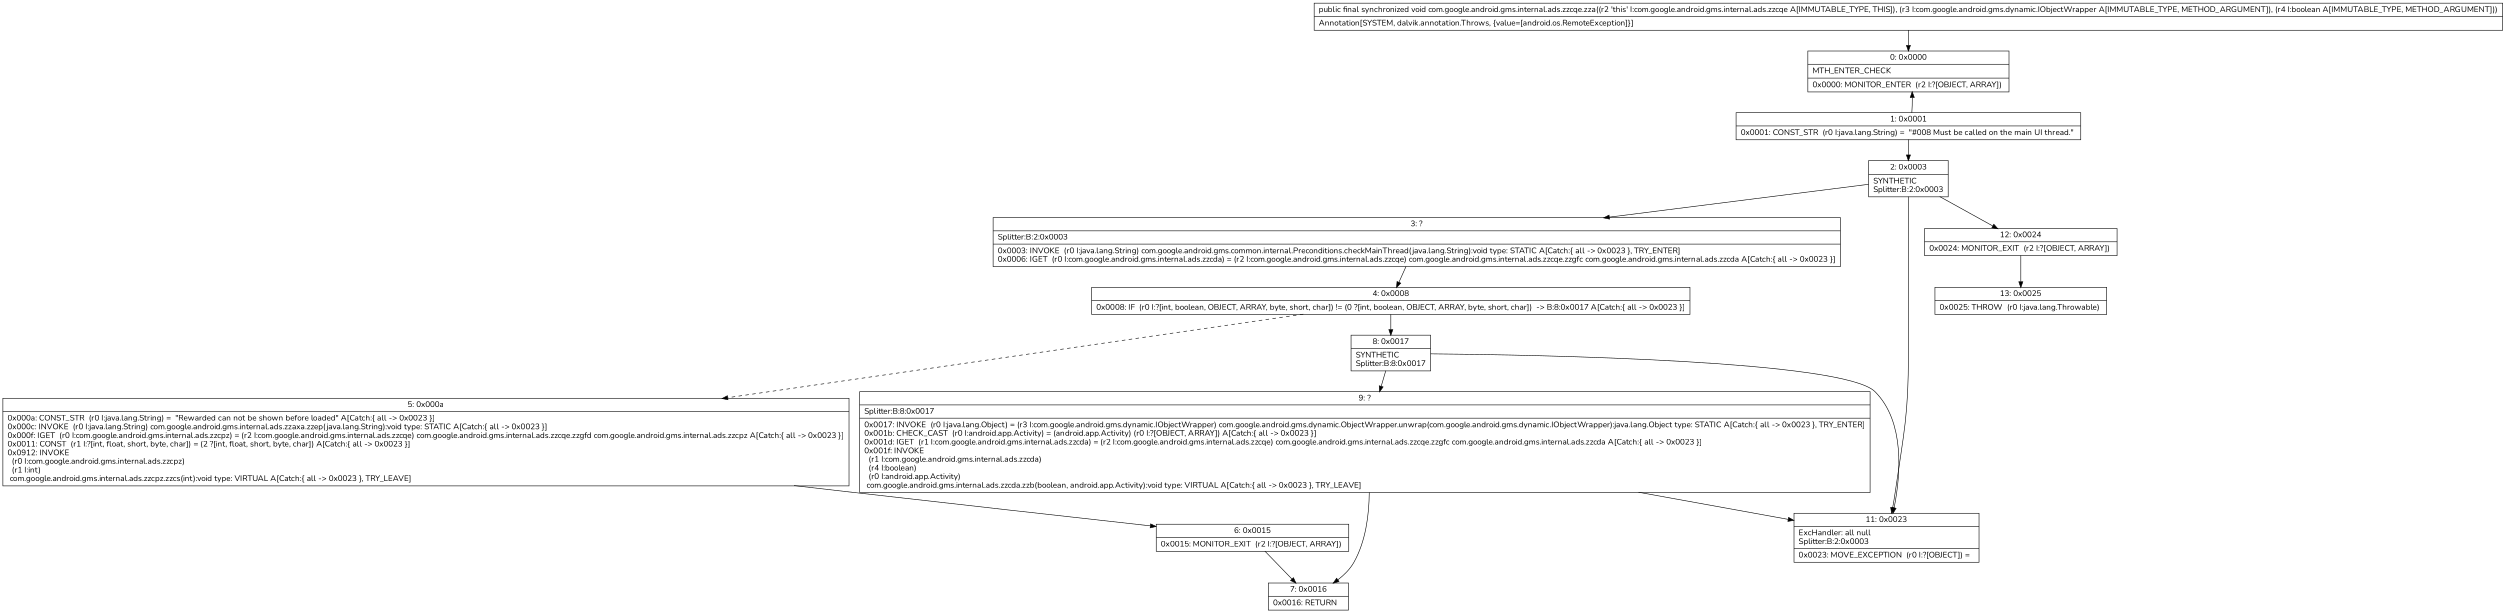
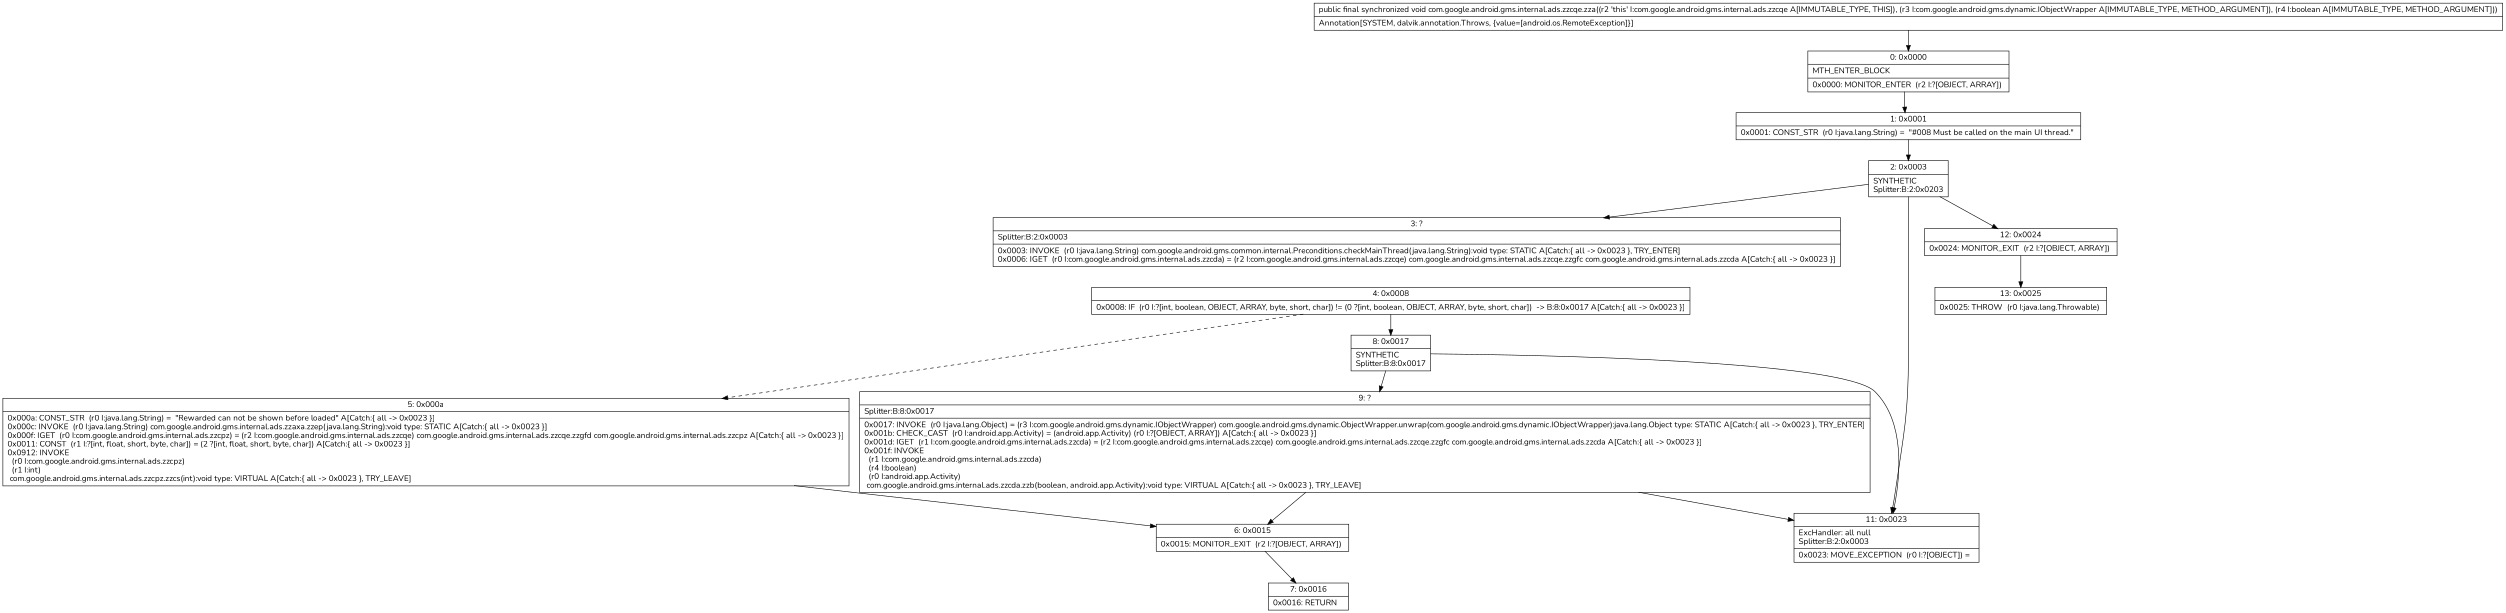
(1852, 71) -> (1852, 71)
(1912, 105) -> (1905, 99)
(1908, 190) -> (1908, 190)
(1403, 274) -> none
(1363, 540) -> (1289, 507)
